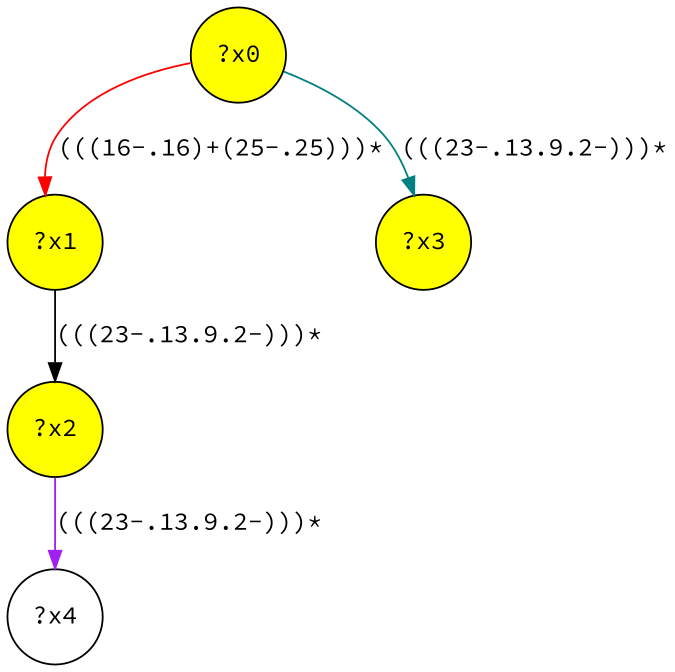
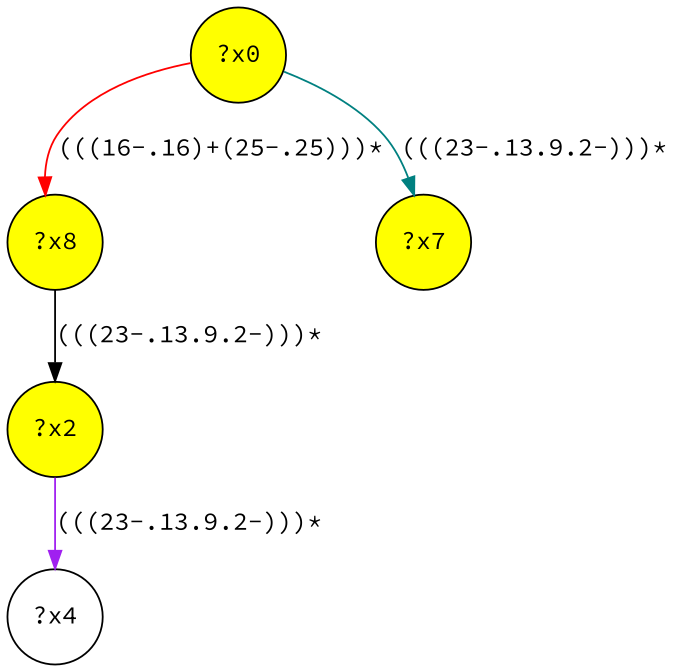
(55, 242) -> (55, 242)
(424, 242) -> (424, 242)
